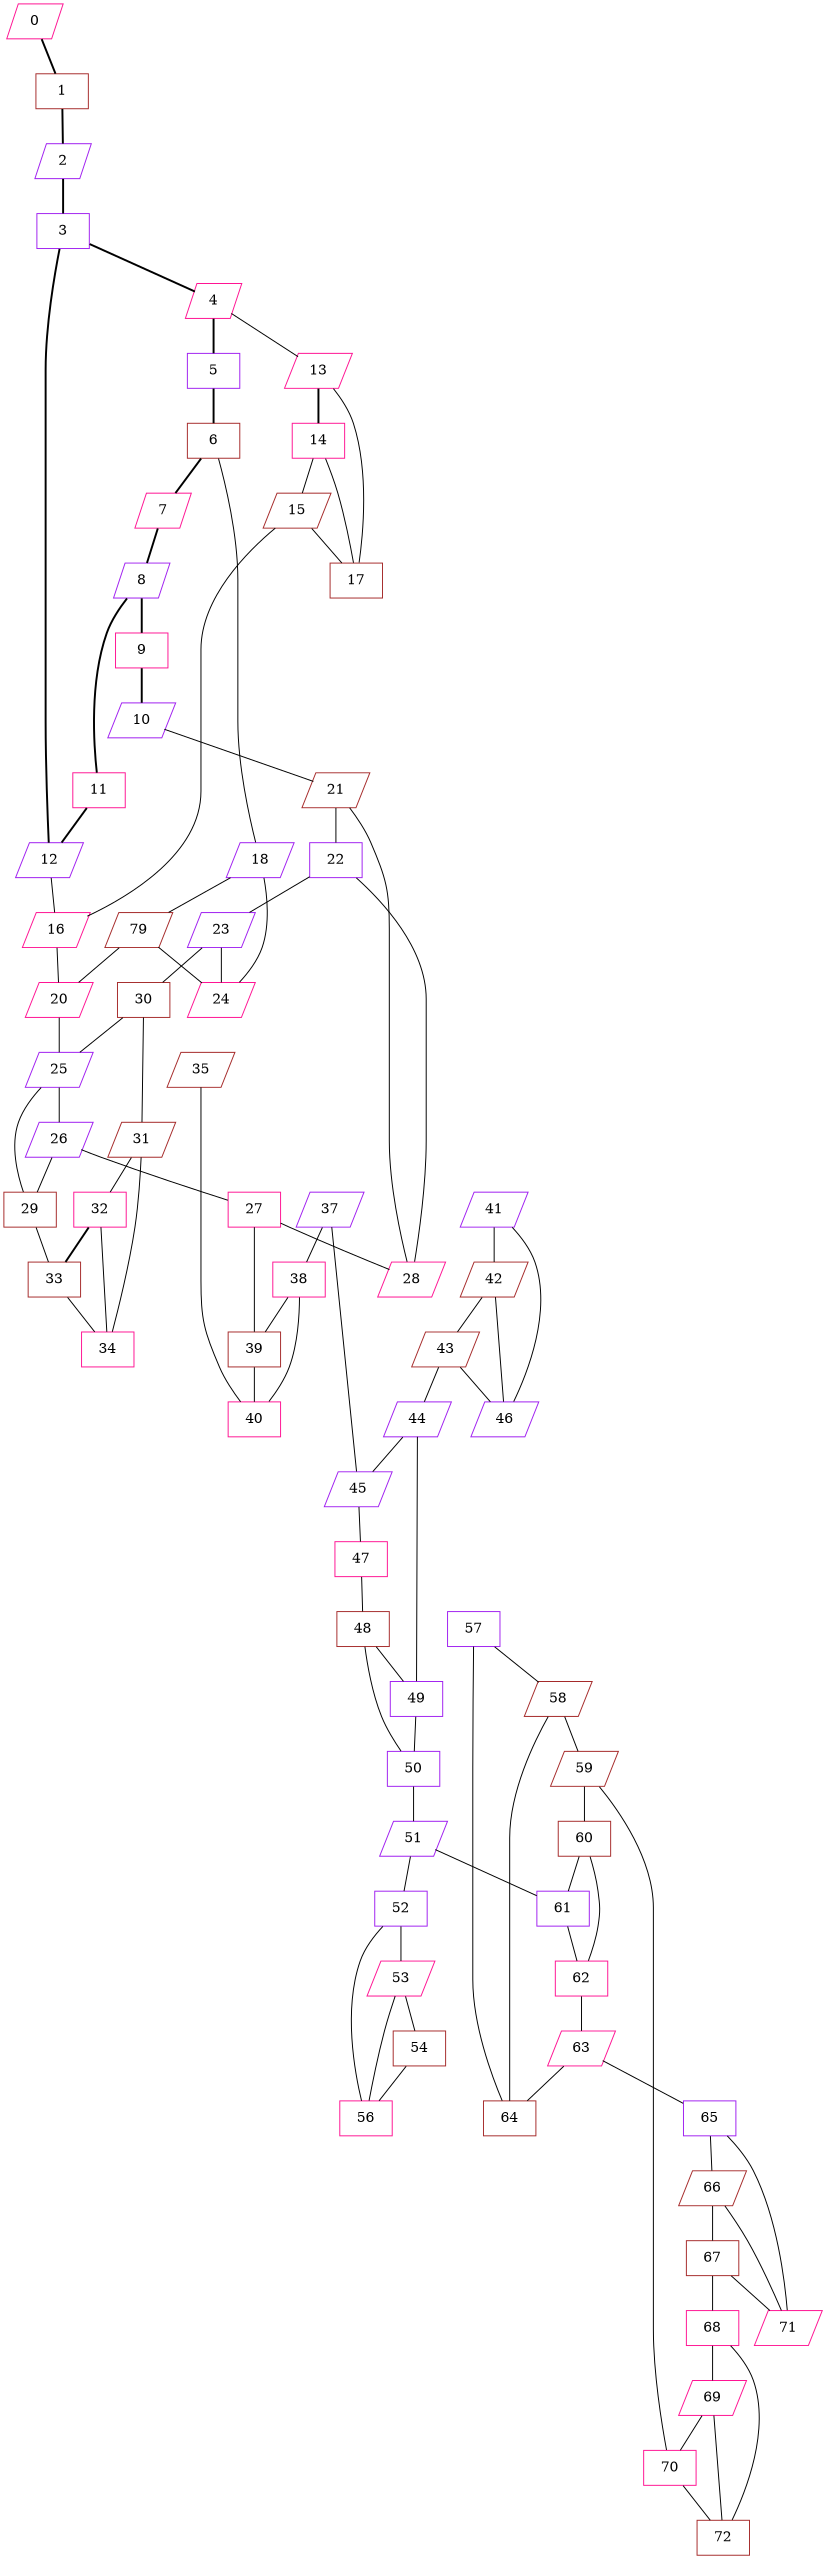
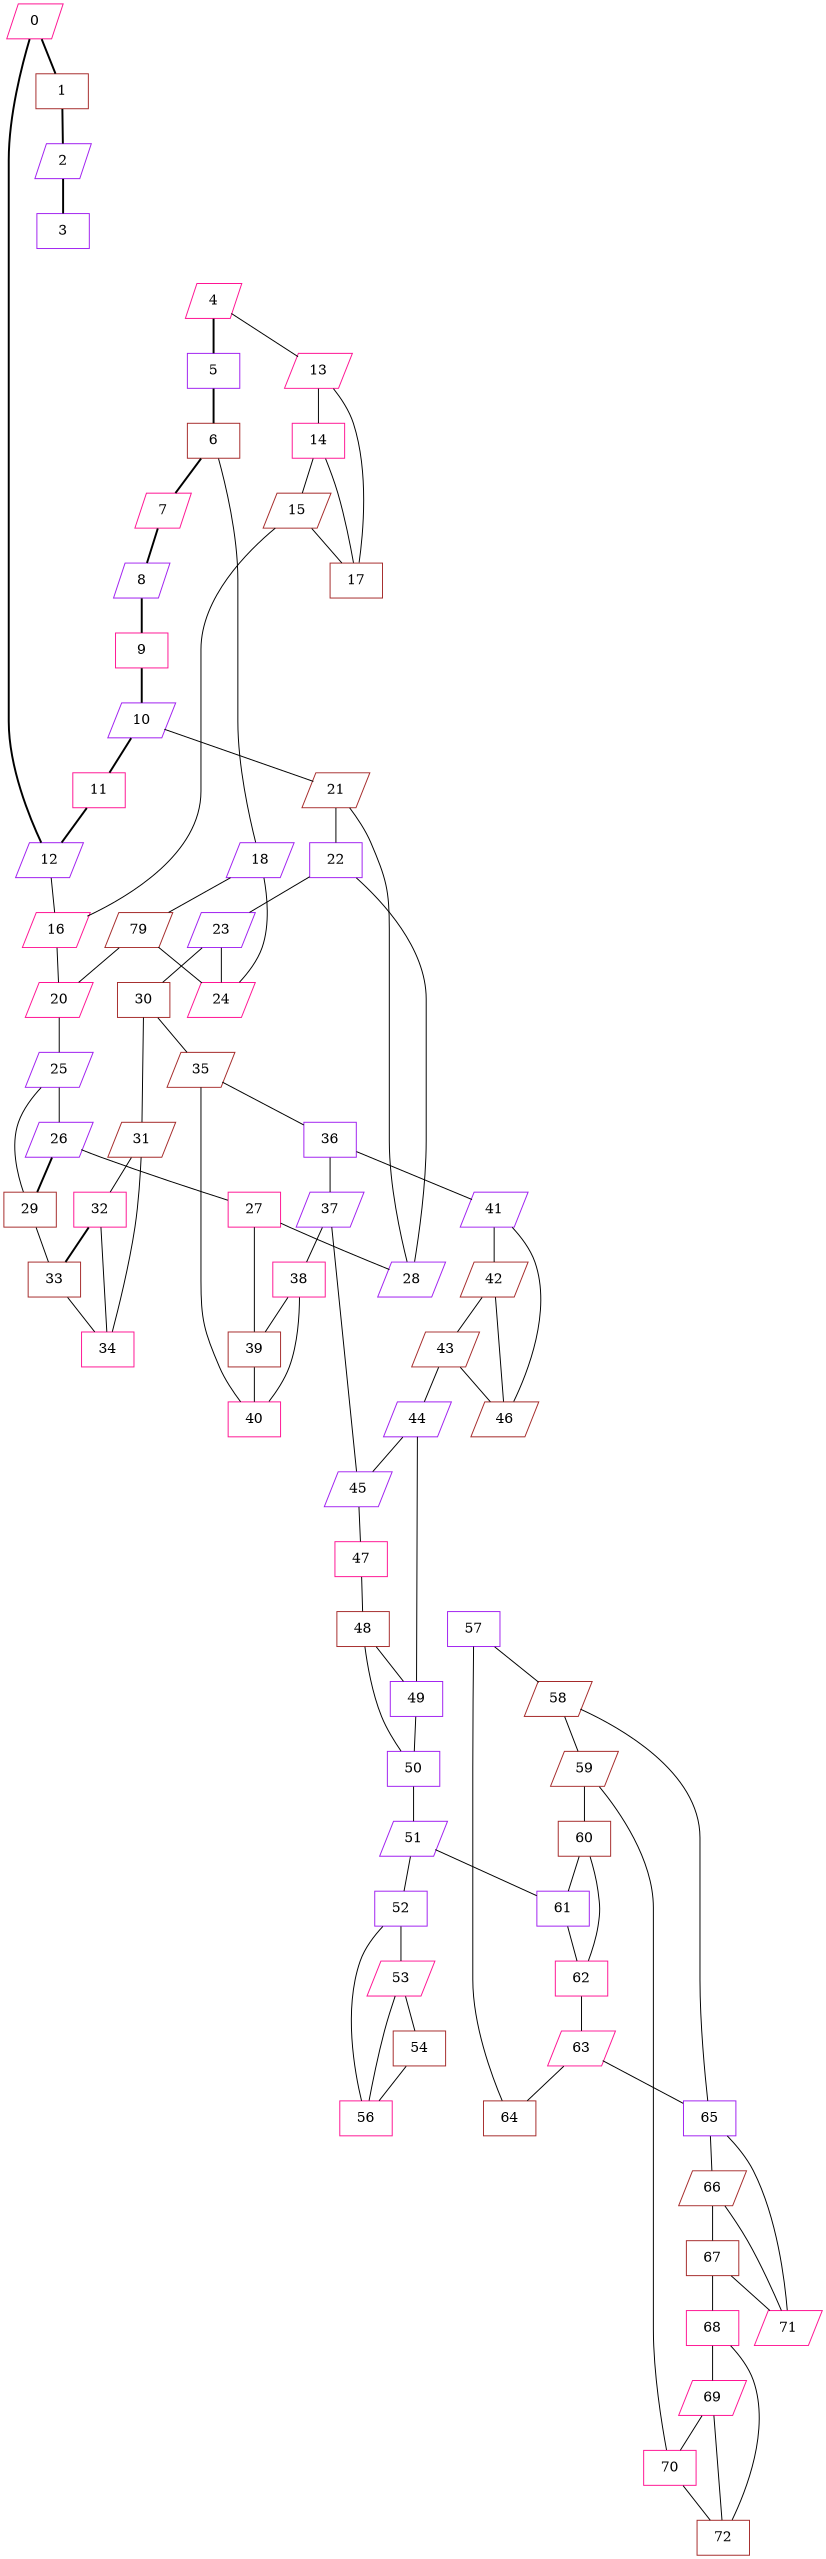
(142, 268) -> none
(318, 406) -> (318, 406)
(46, 545) -> (9, 442)
(96, 682) -> (120, 755)
(101, 1035) -> (172, 1035)
none -> (330, 1140)
(45, 1175) -> (45, 1175)
(412, 1280) -> (412, 1280)
(505, 1419) -> (505, 1419)
(510, 1905) -> (700, 1877)
